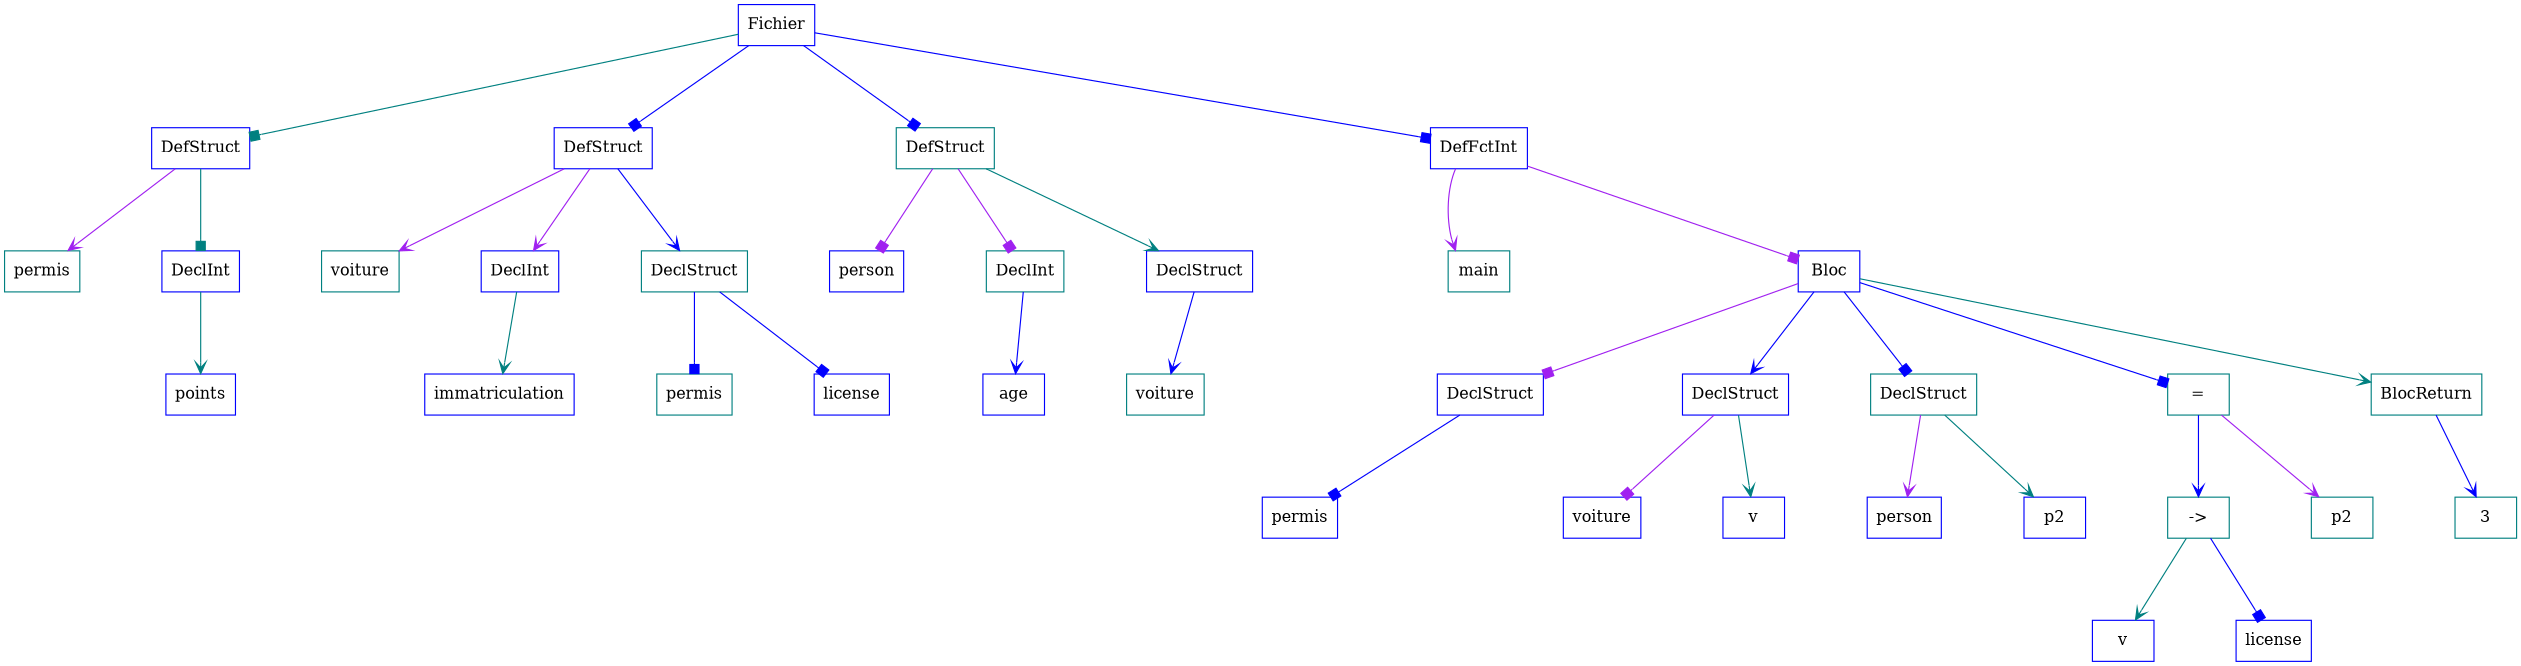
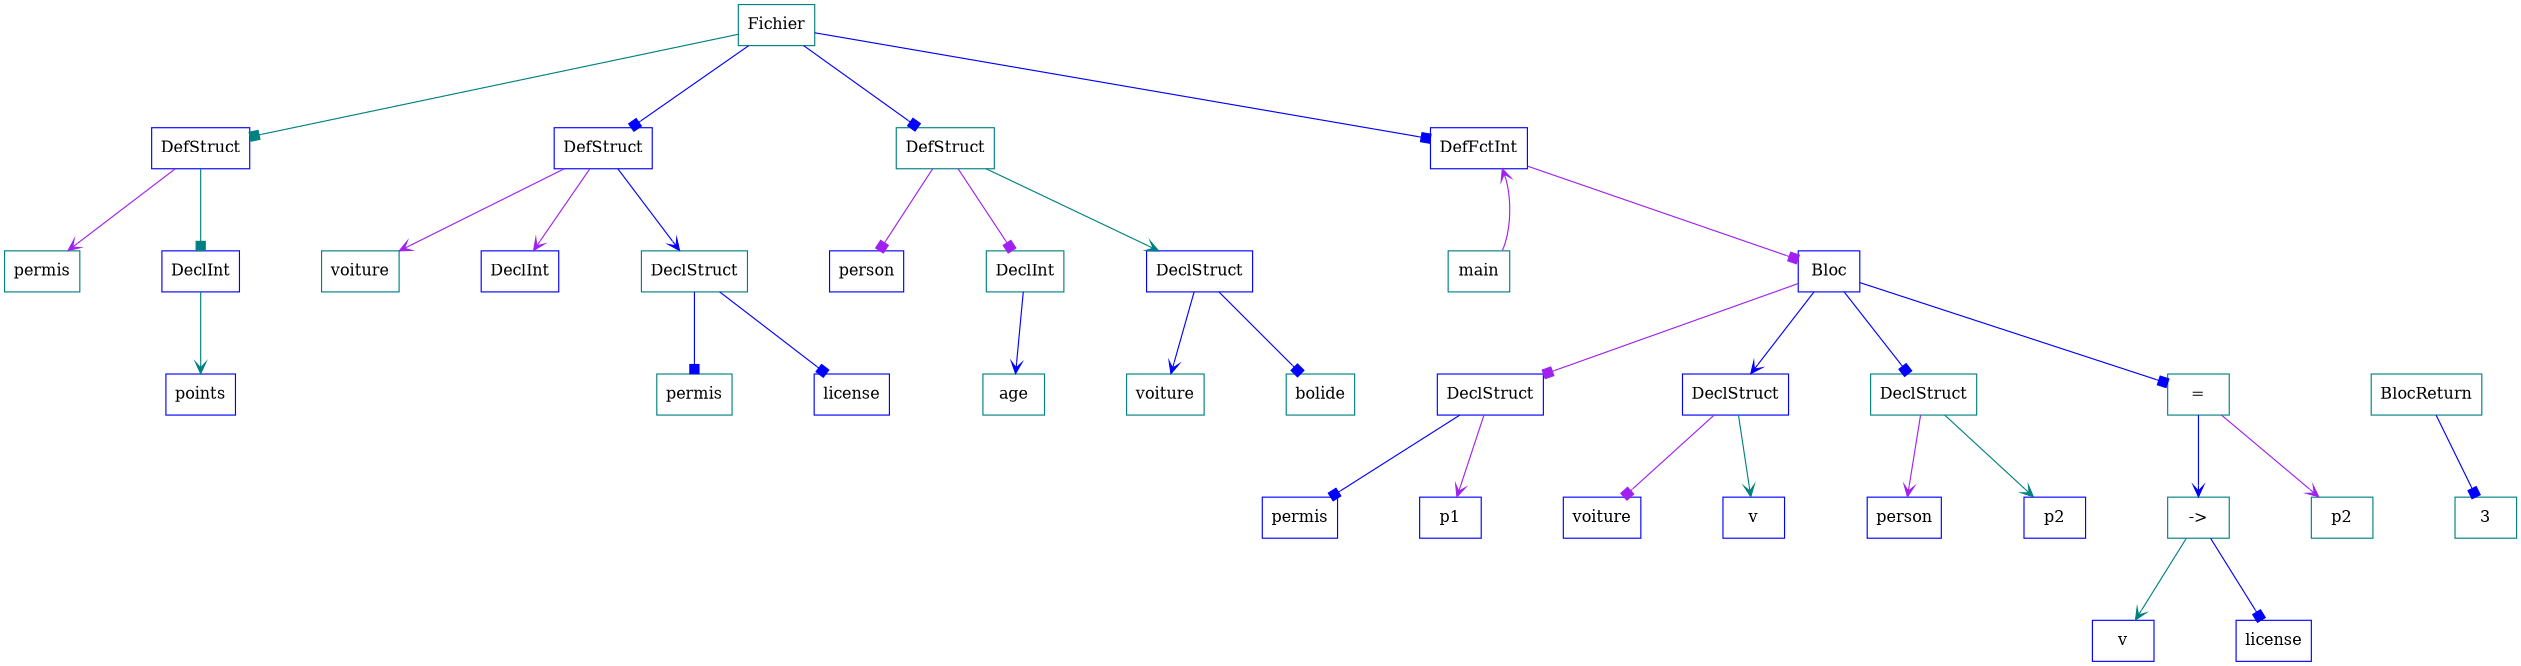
(777, 25) -> (777, 25)
(1448, 204) -> (1510, 215)
(2110, 329) -> none
(499, 395) -> none
(1014, 395) -> (1014, 395)
none -> (1320, 395)
(2454, 451) -> (2454, 451)
none -> (1450, 518)
